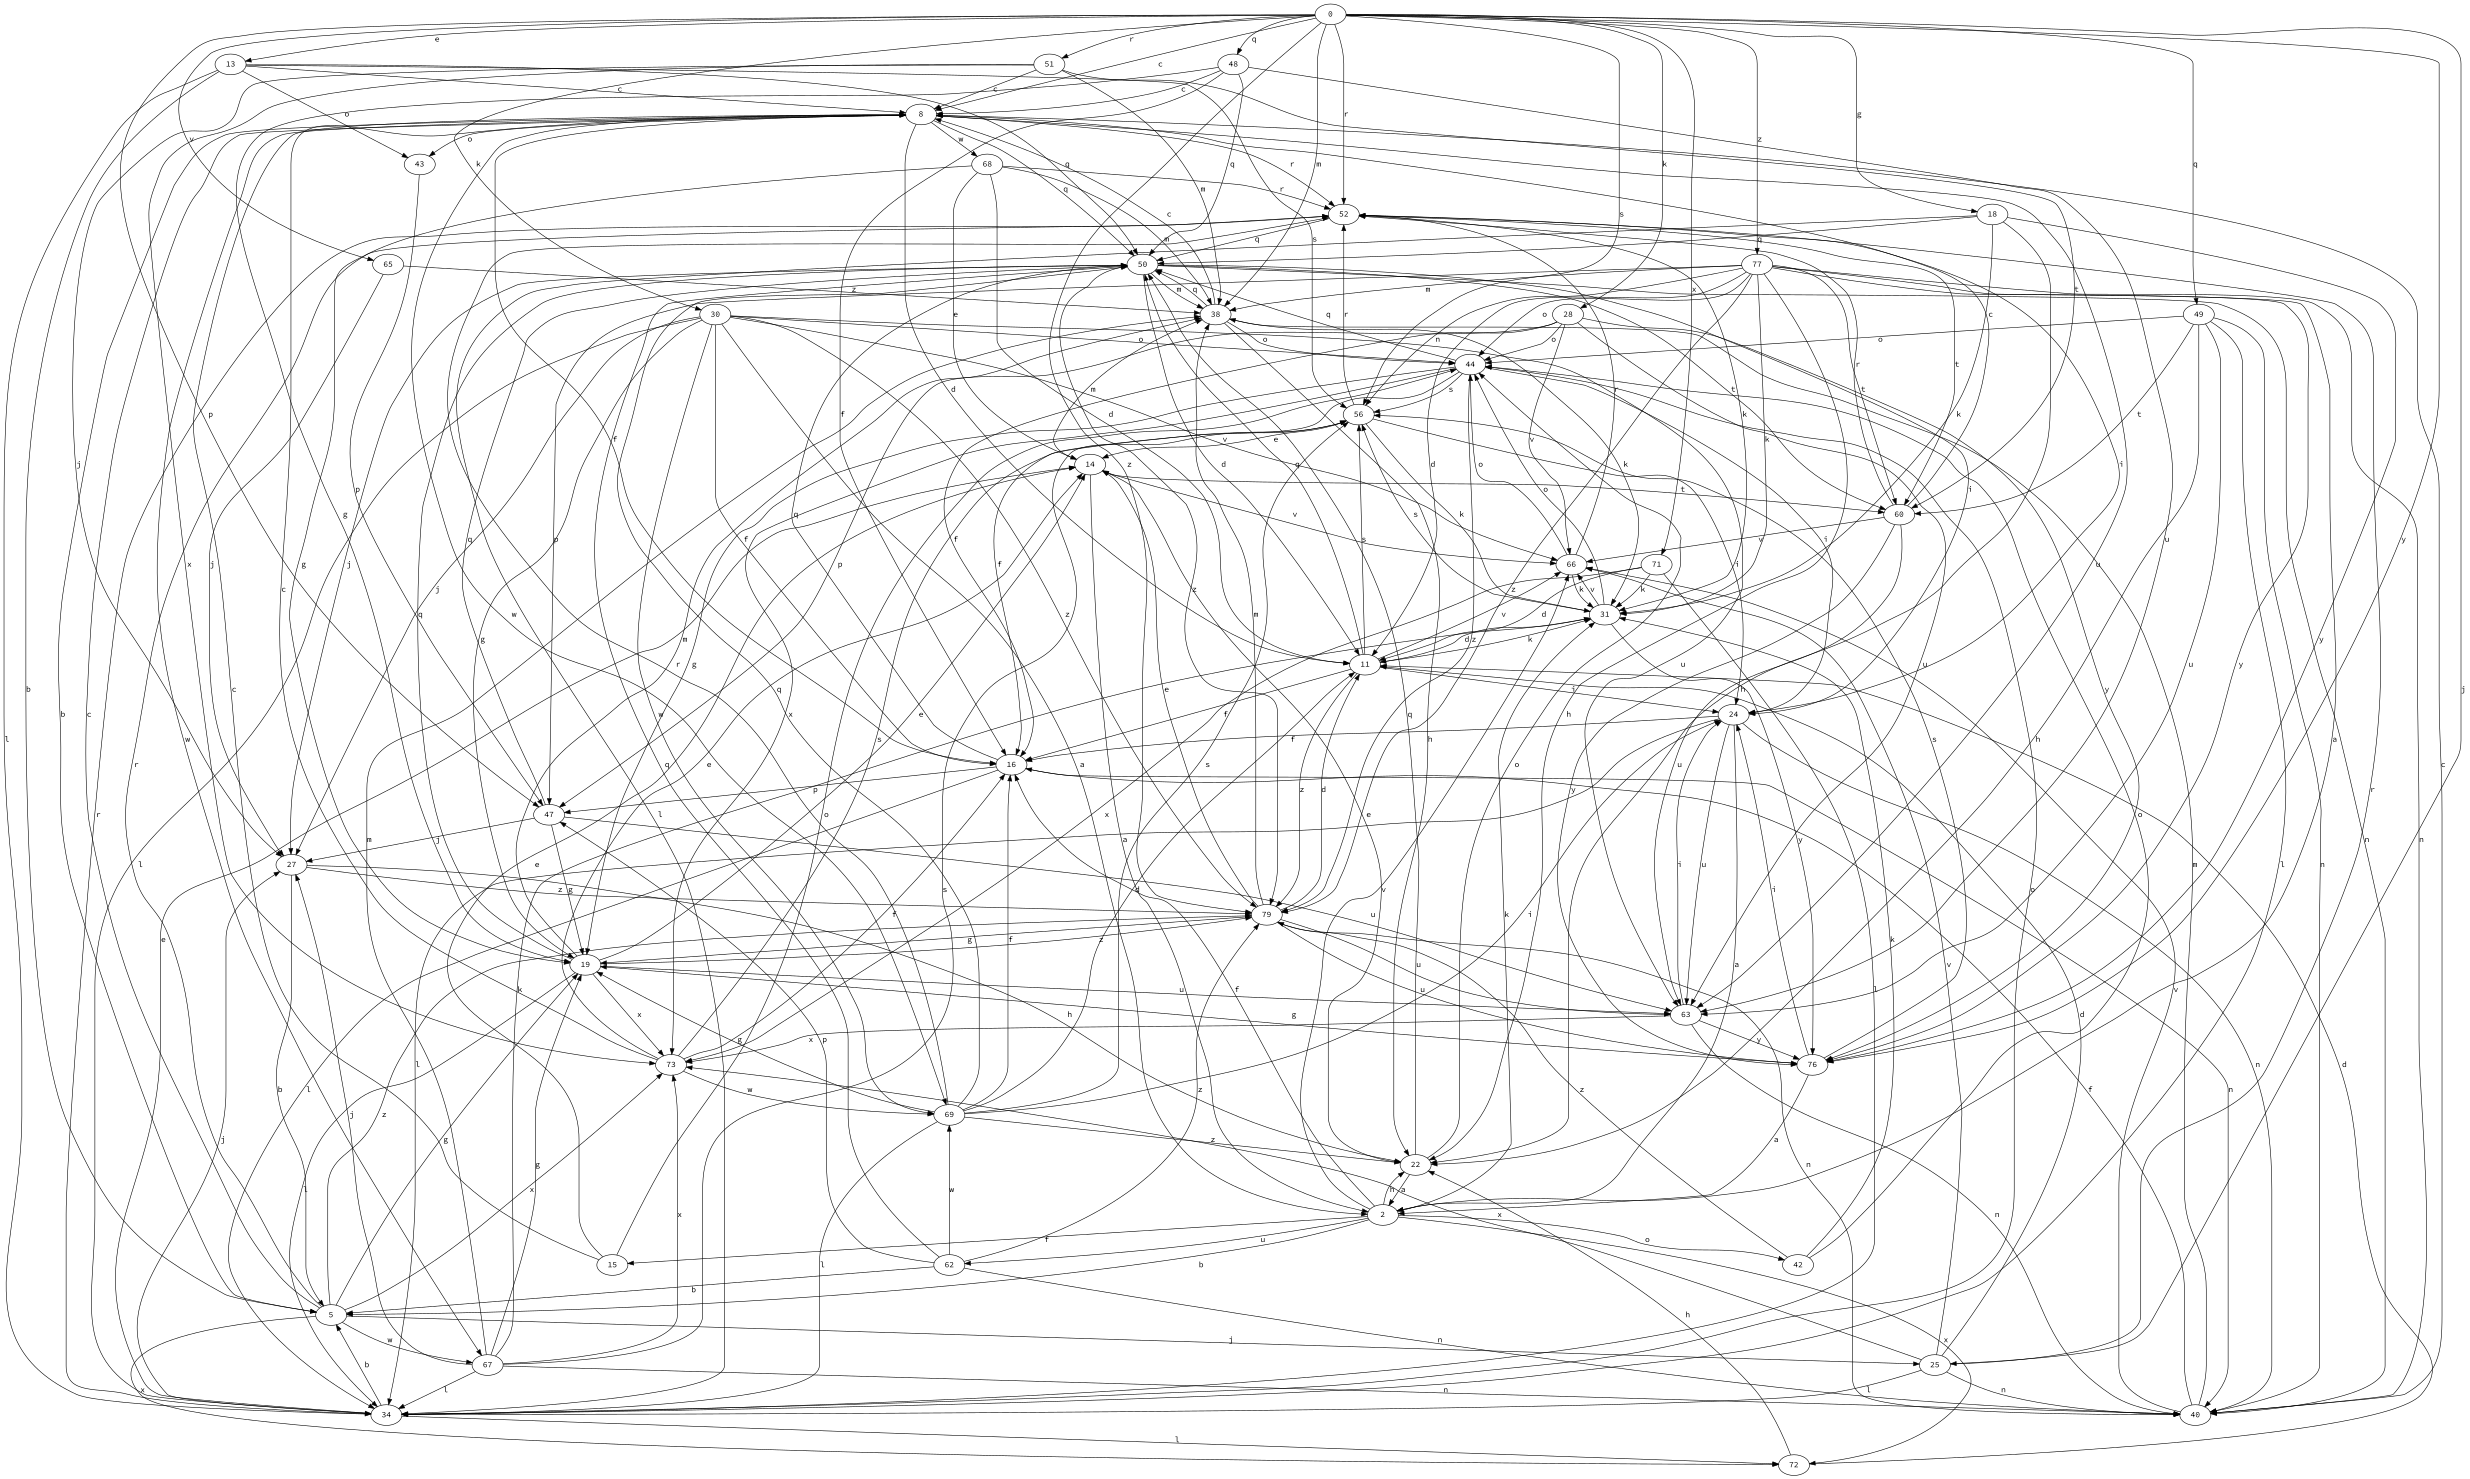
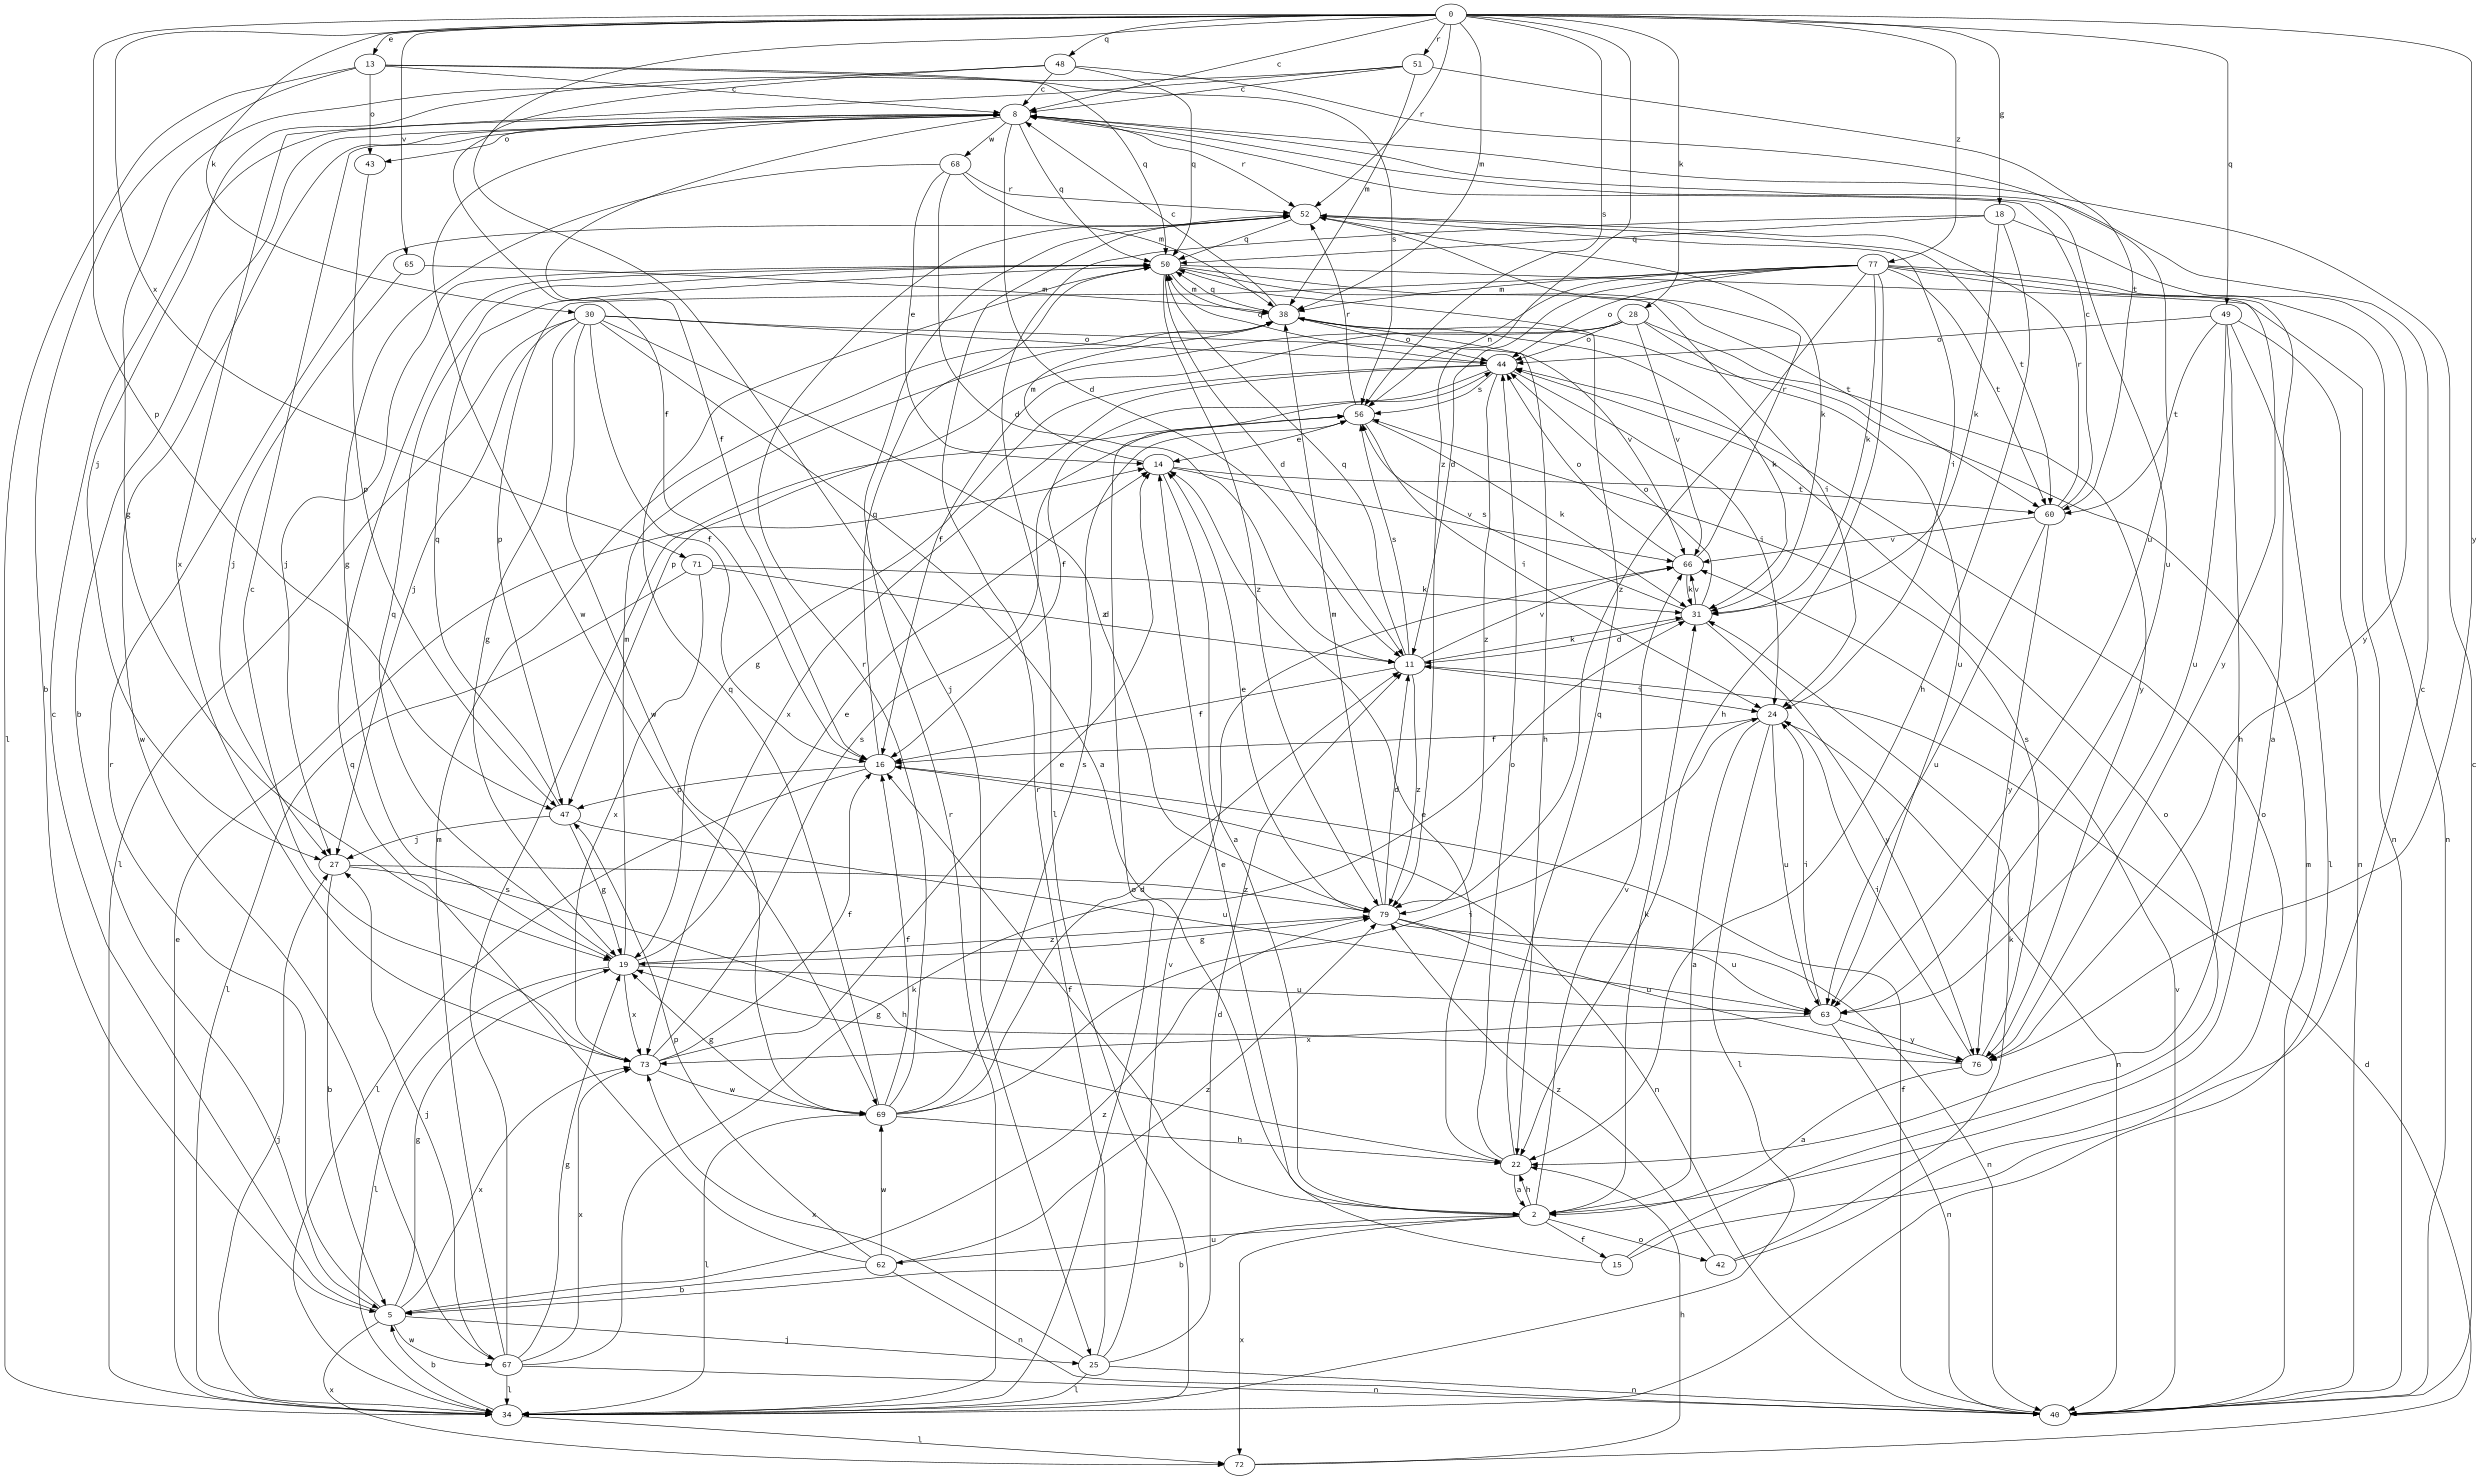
(854, 290) -> (1045, 290)
(1557, 366) -> none
(1213, 1140) -> (1240, 1140)
